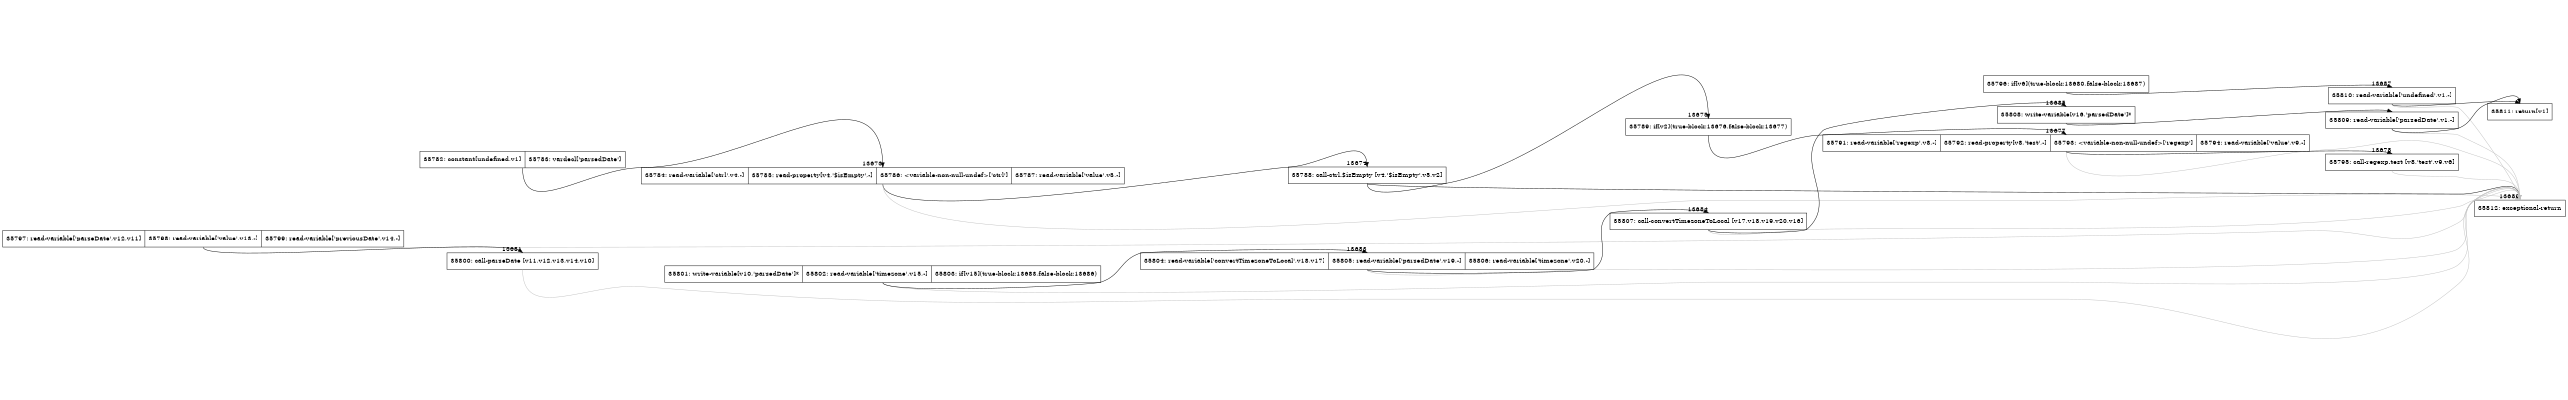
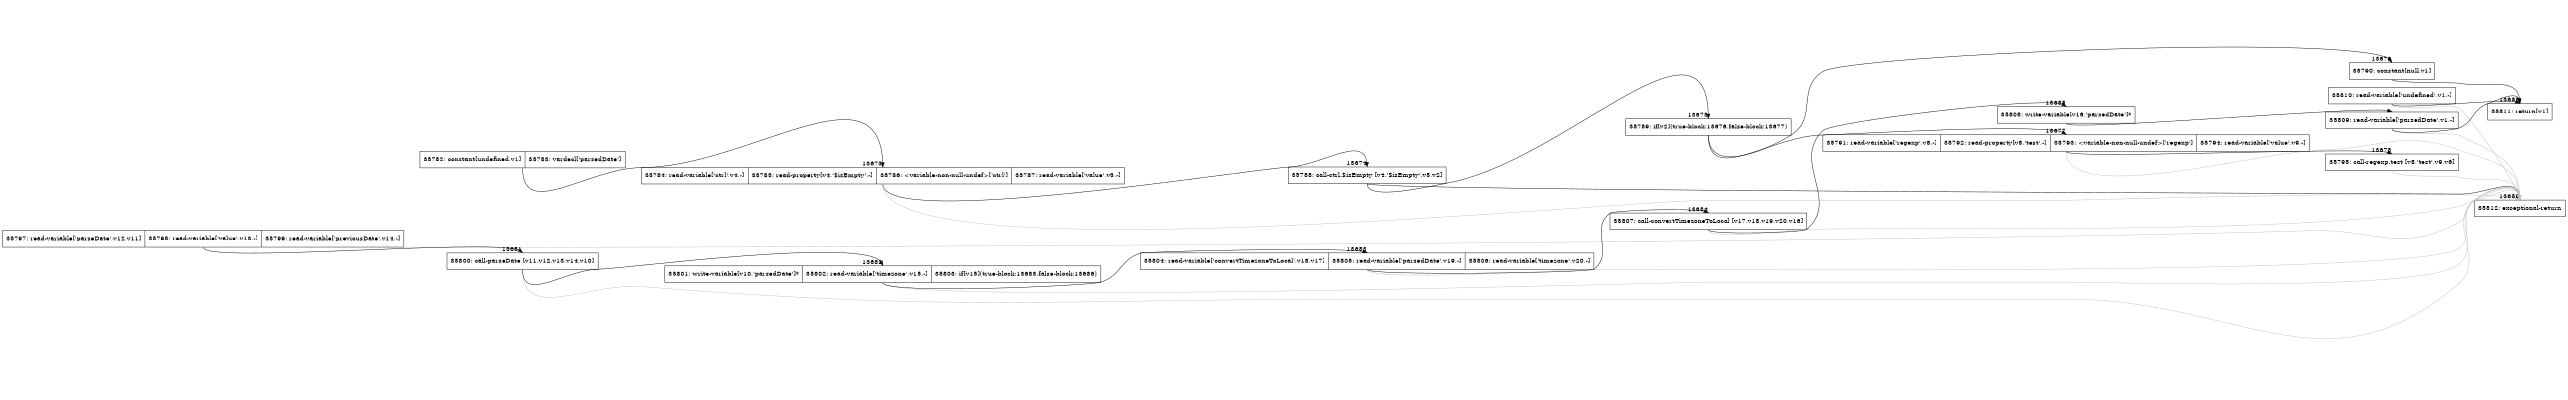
none -> (2392, 71)
(2066, 84) -> none
none -> (697, 260)
